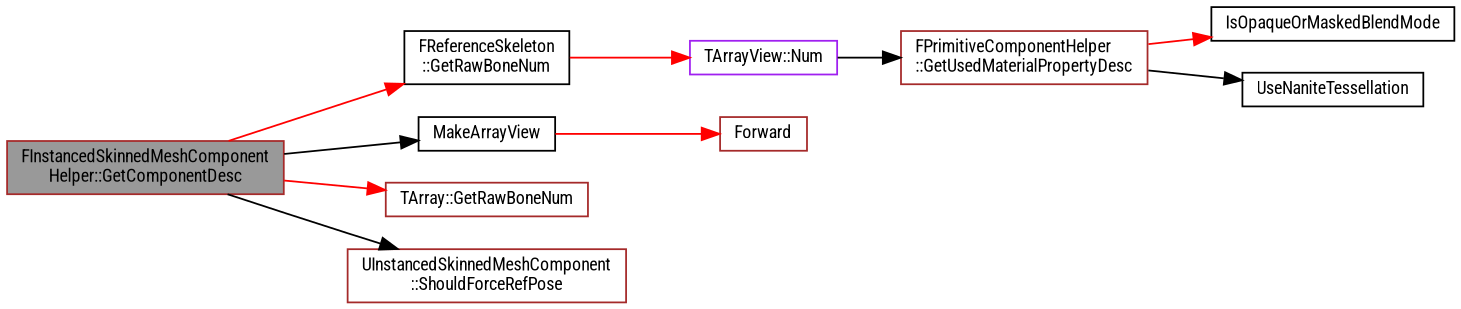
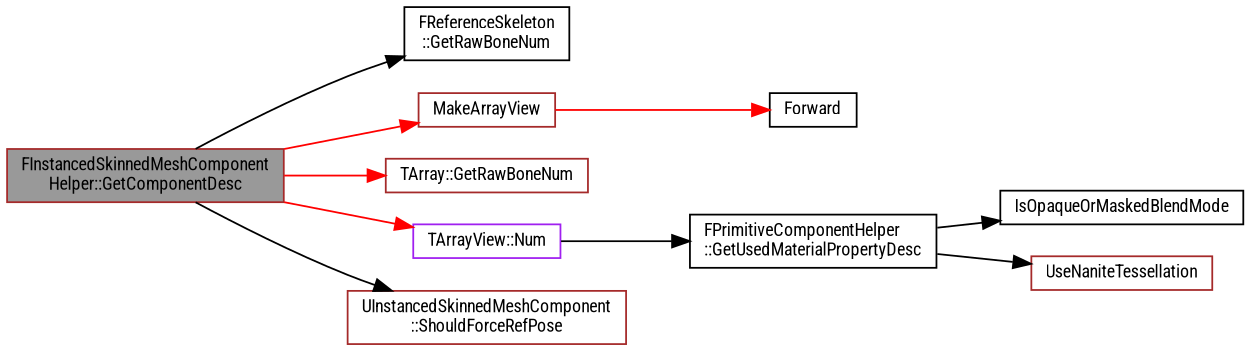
(1171, 42) -> (960, 225)
(621, 58) -> (340, 213)
(1024, 58) -> (813, 241)
(1333, 90) -> (1122, 273)
(307, 115) -> (290, 102)
(487, 134) -> (487, 110)
(764, 134) -> (813, 110)
(342, 148) -> (342, 138)
